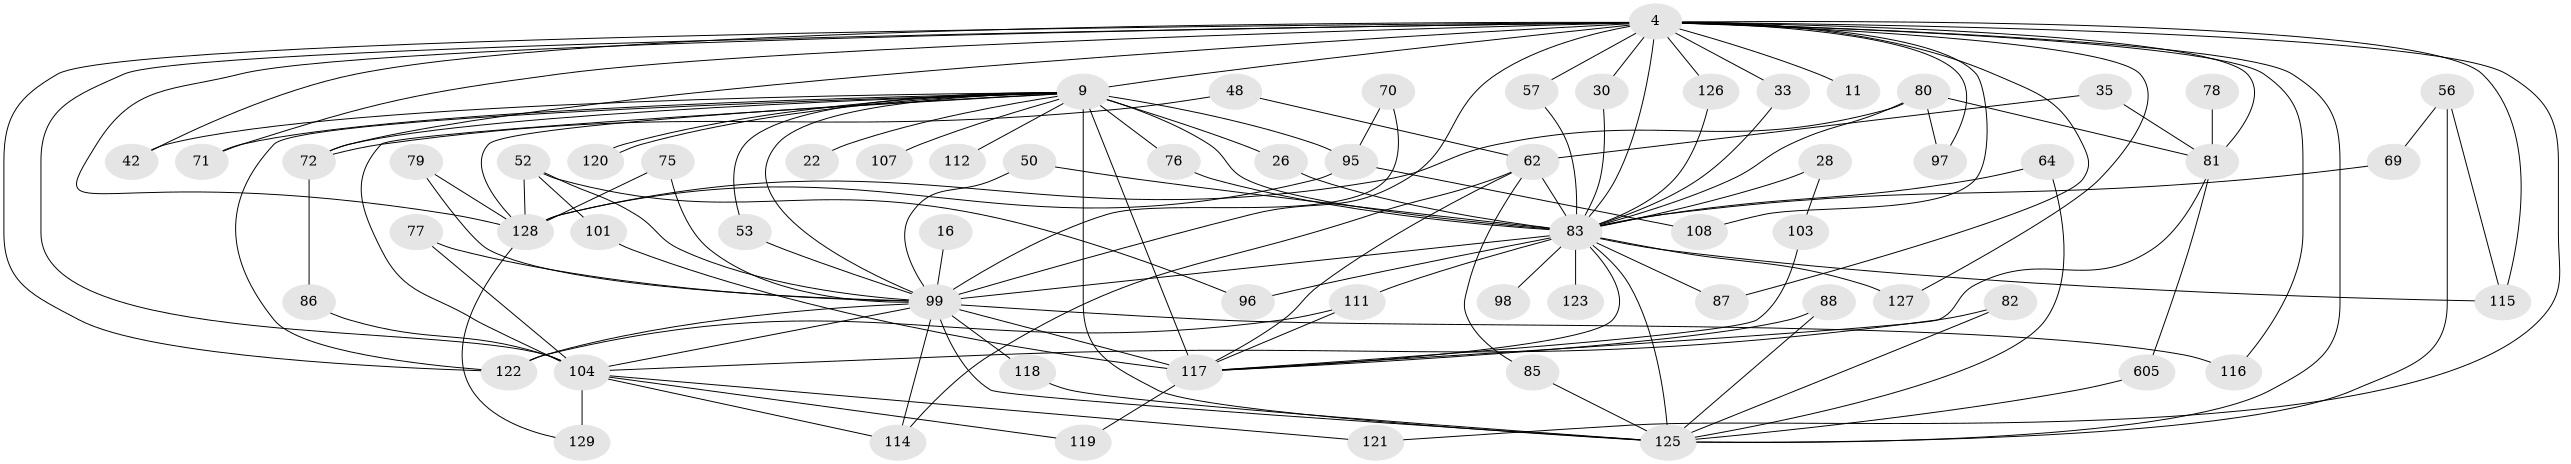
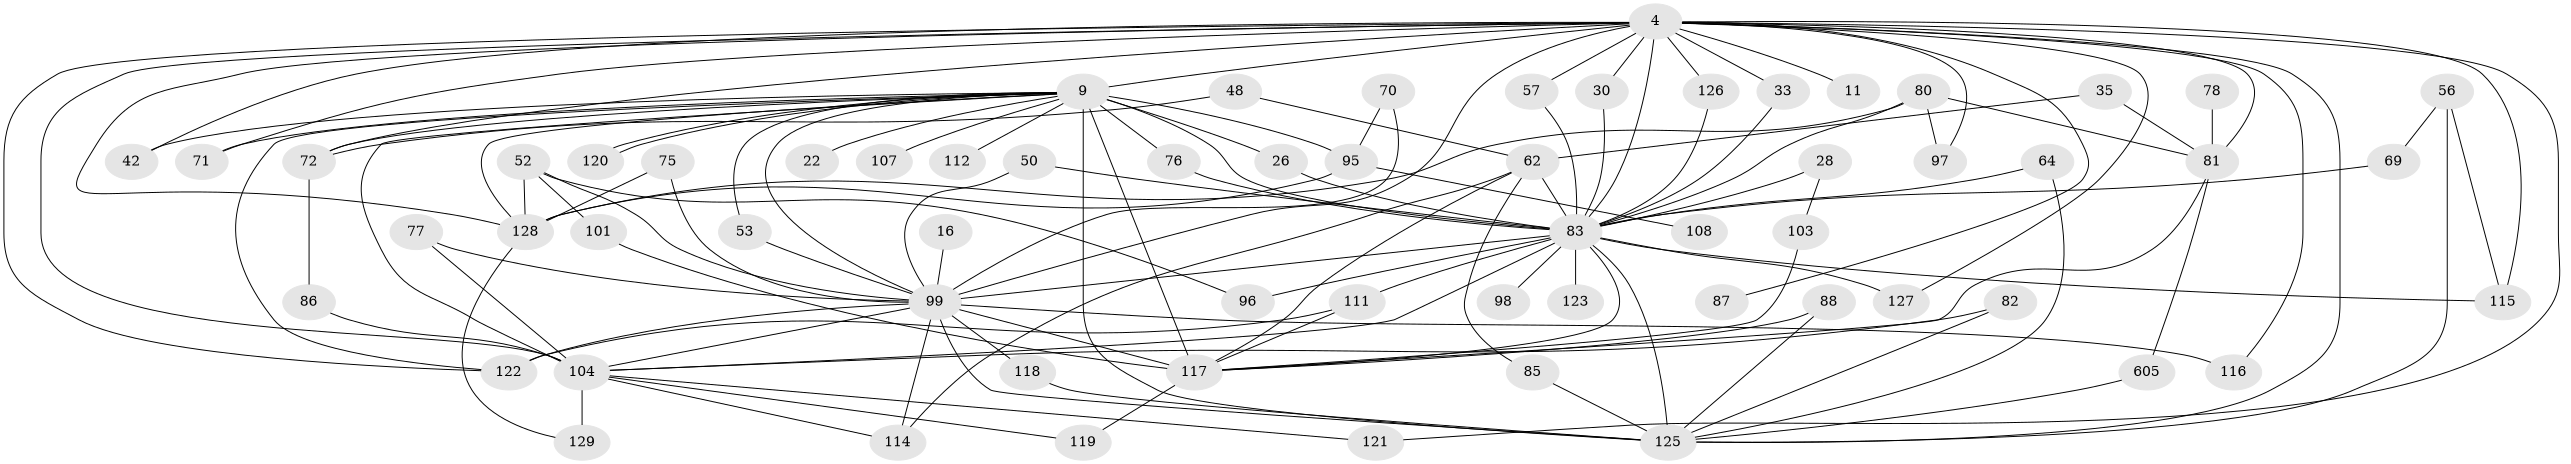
(1982, 88) -> none
(416, 162) -> none
(1649, 267) -> (1140, 344)
